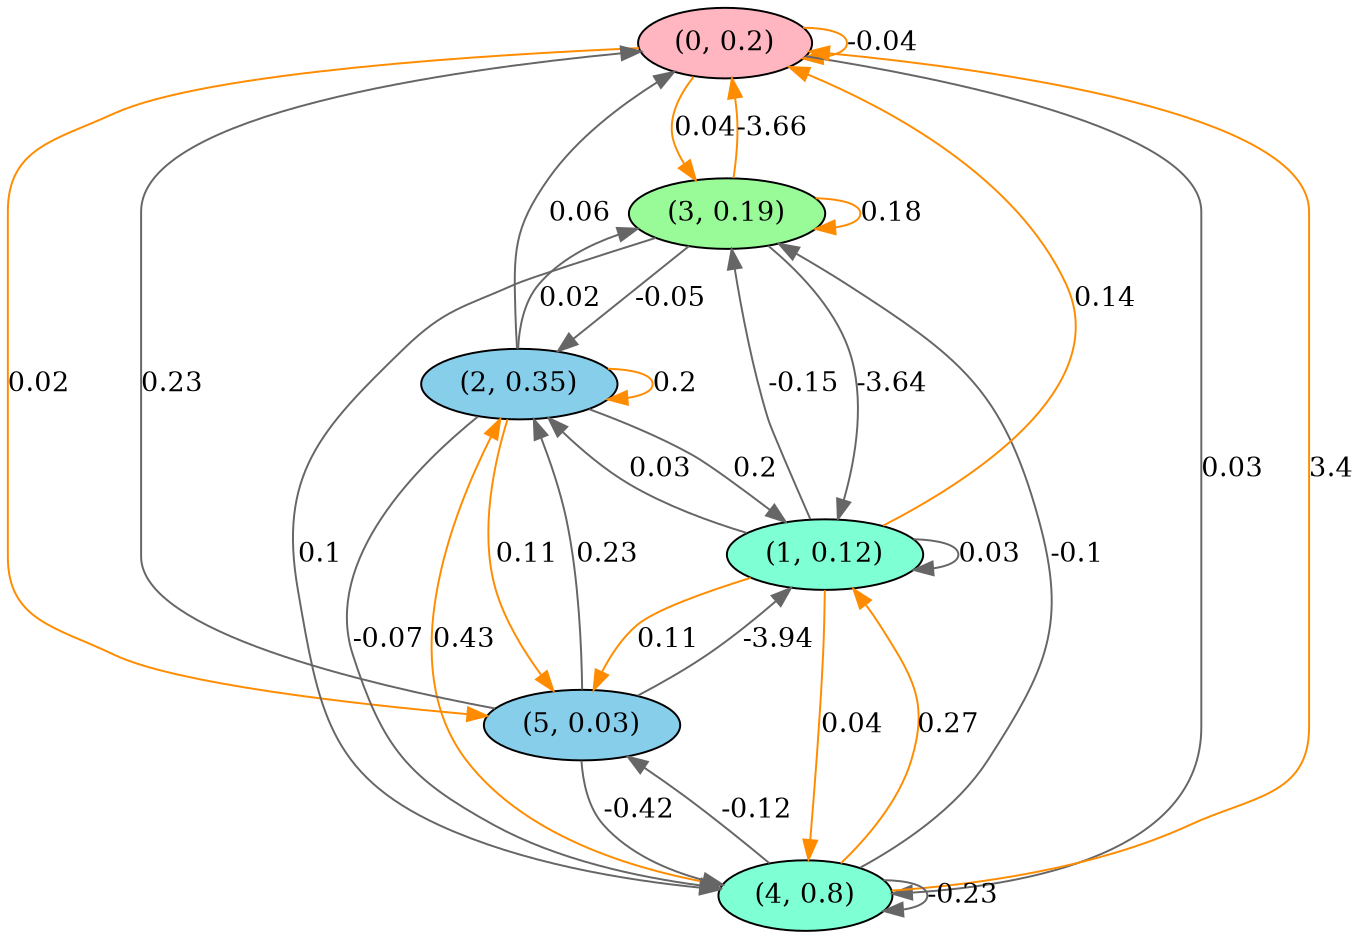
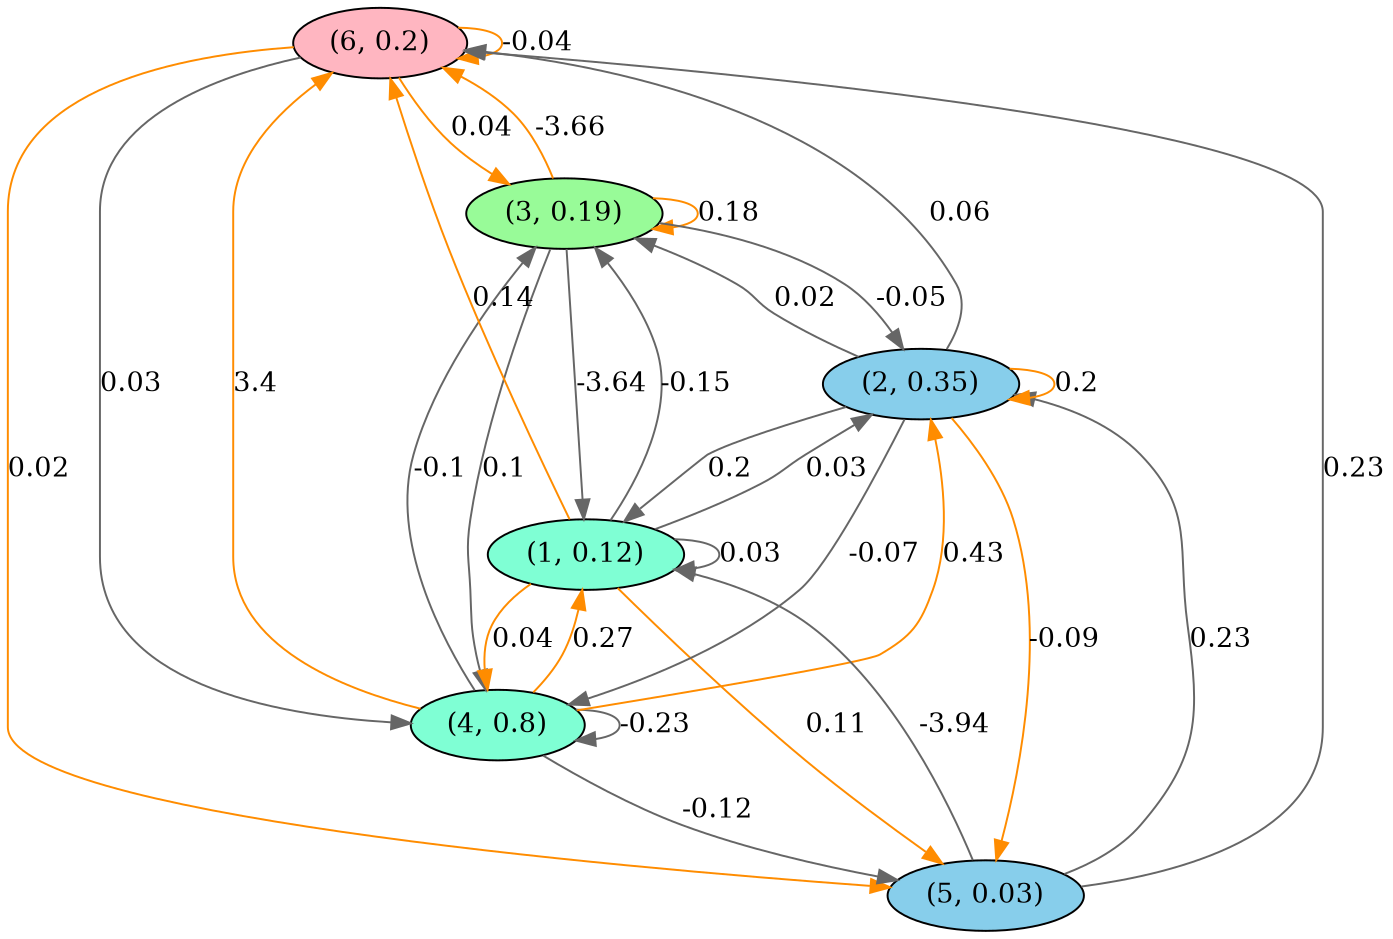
(725, 43) -> (380, 43)
(527, 555) -> (1065, 640)
(621, 841) -> none
